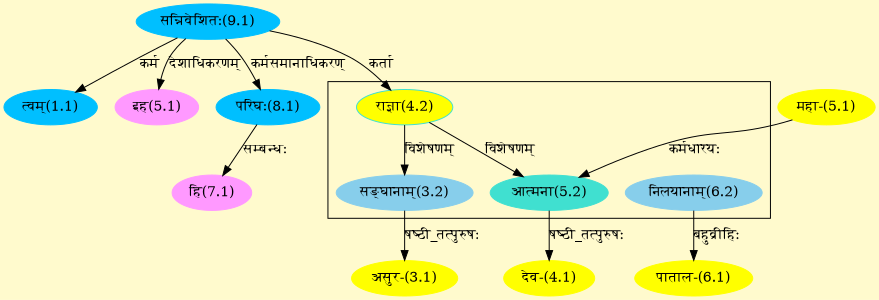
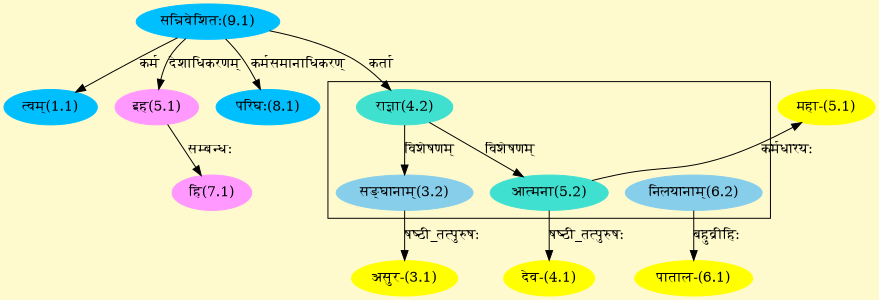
(405, 107) -> (405, 107)
(688, 138) -> (695, 165)
(243, 146) -> (182, 146)
